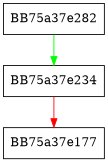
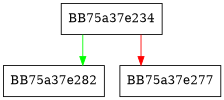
(54, 46) -> (83, 46)
(54, 143) -> (170, 81)
